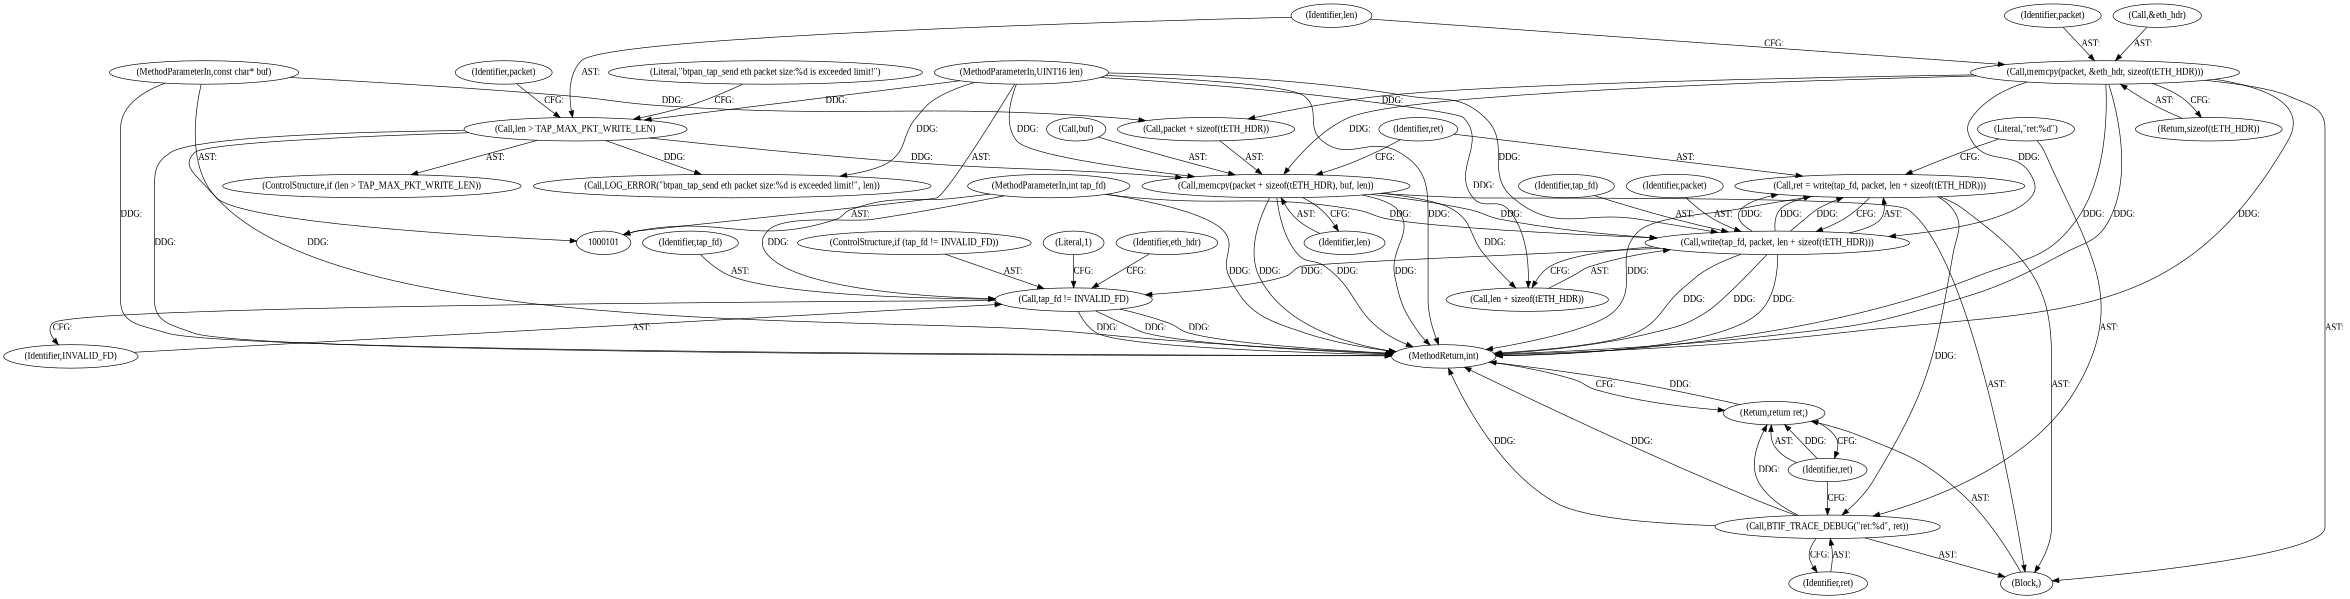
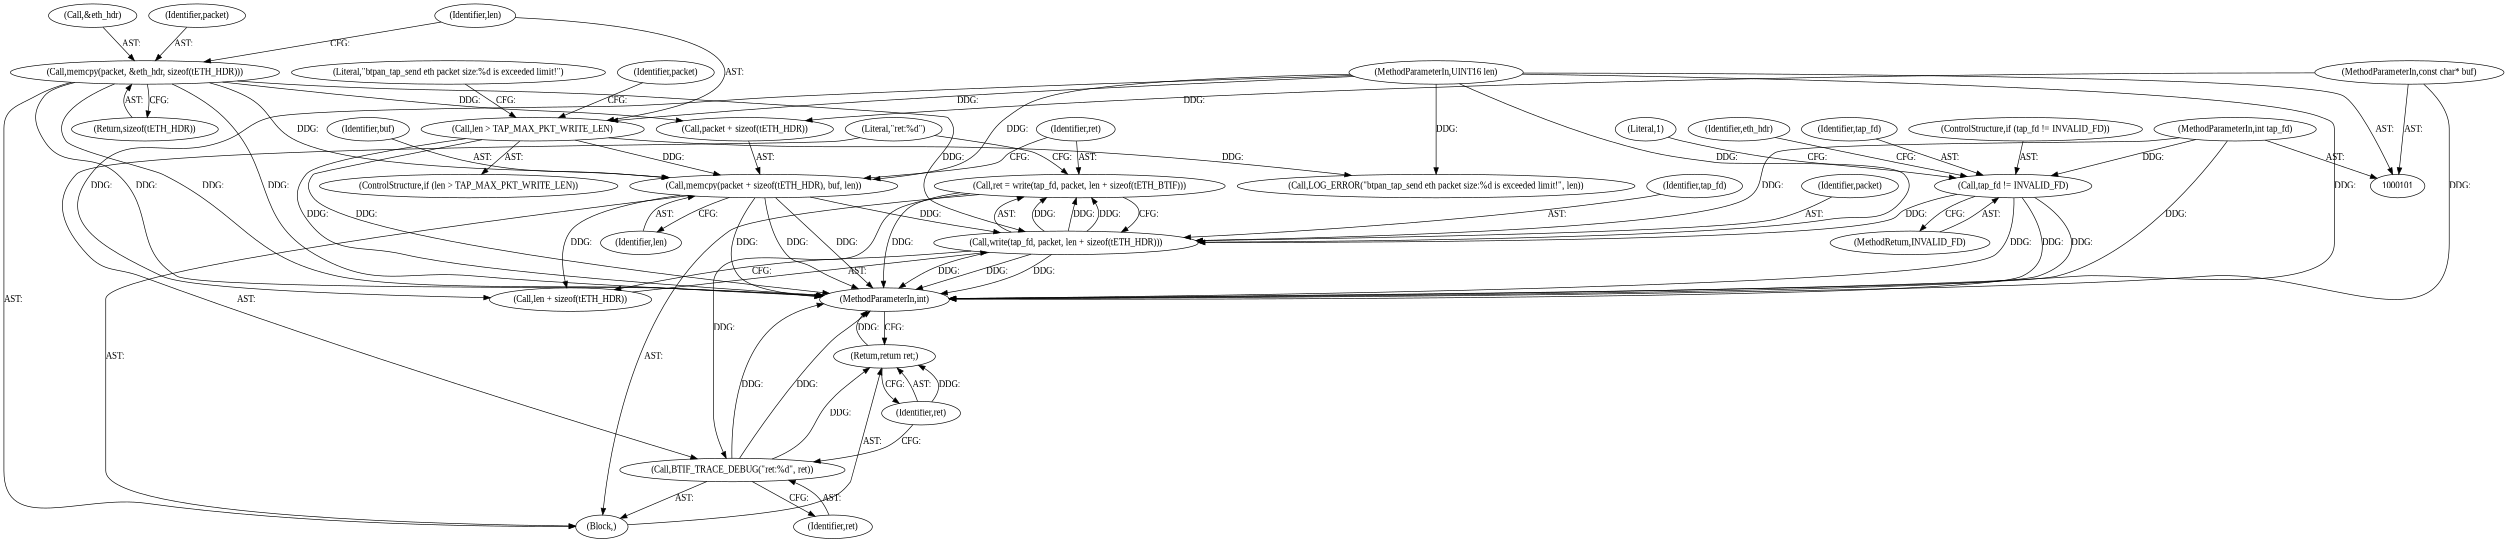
(1076, 129) -> (368, 129)
(1880, 186) -> (1080, 186)
(1404, 260) -> (1660, 237)
(71, 356) -> (1910, 243)
(1444, 356) -> (885, 300)
